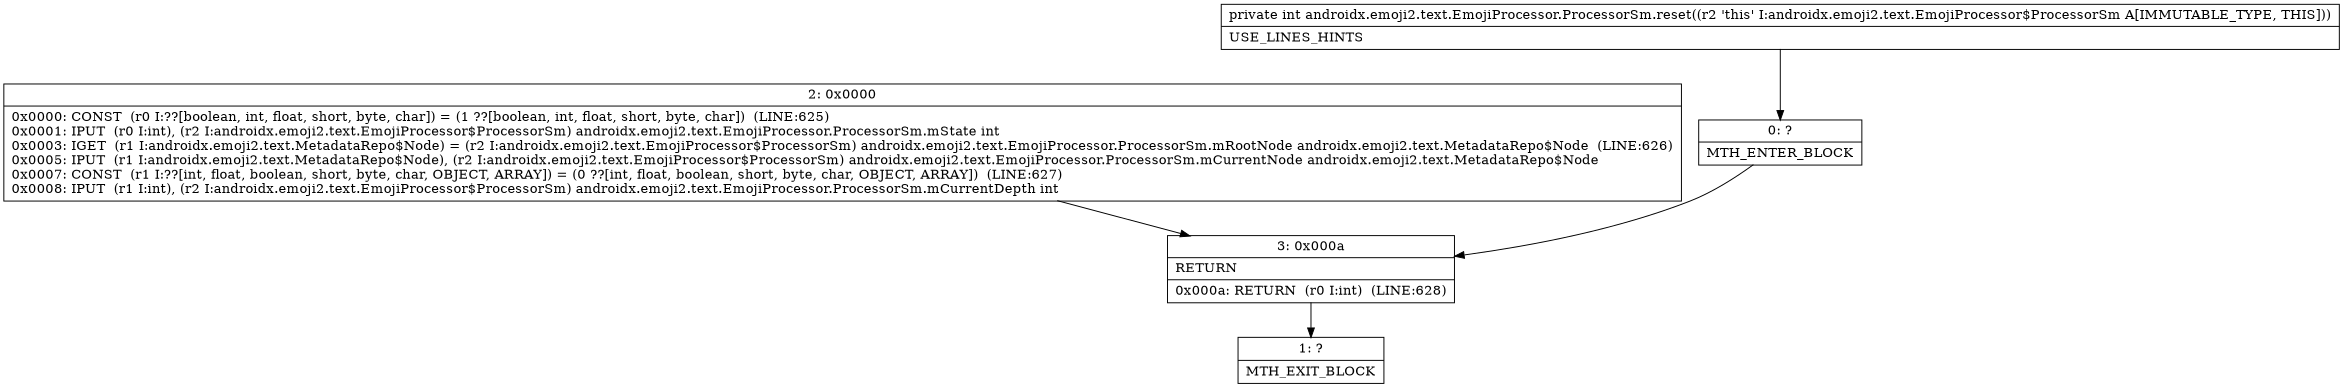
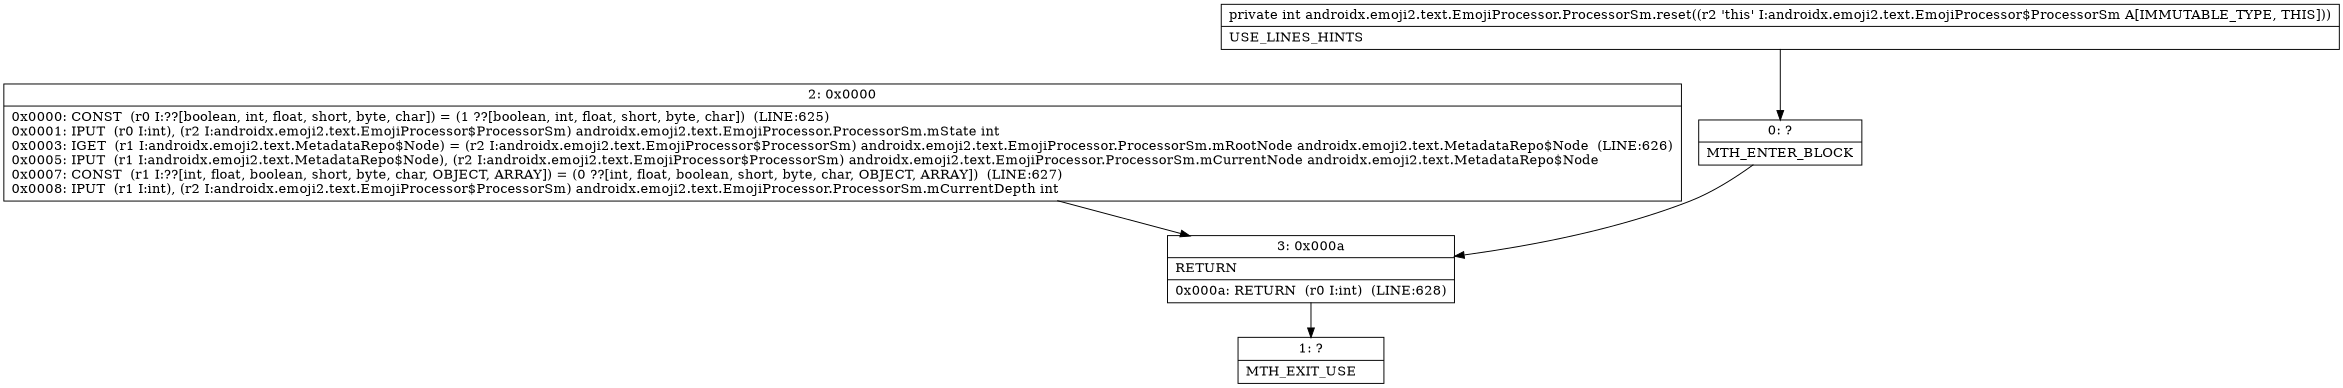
(1311, 371) -> (1301, 371)
